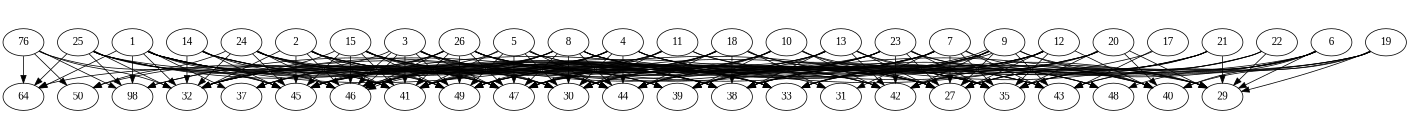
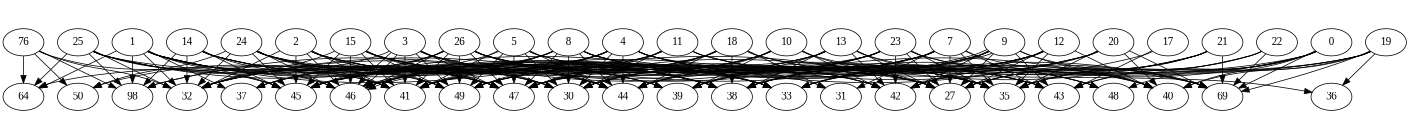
(1331, 42) -> (1331, 42)
none -> (163, 67)
none -> (864, 70)
(1222, 97) -> (1222, 97)
none -> (1331, 97)
